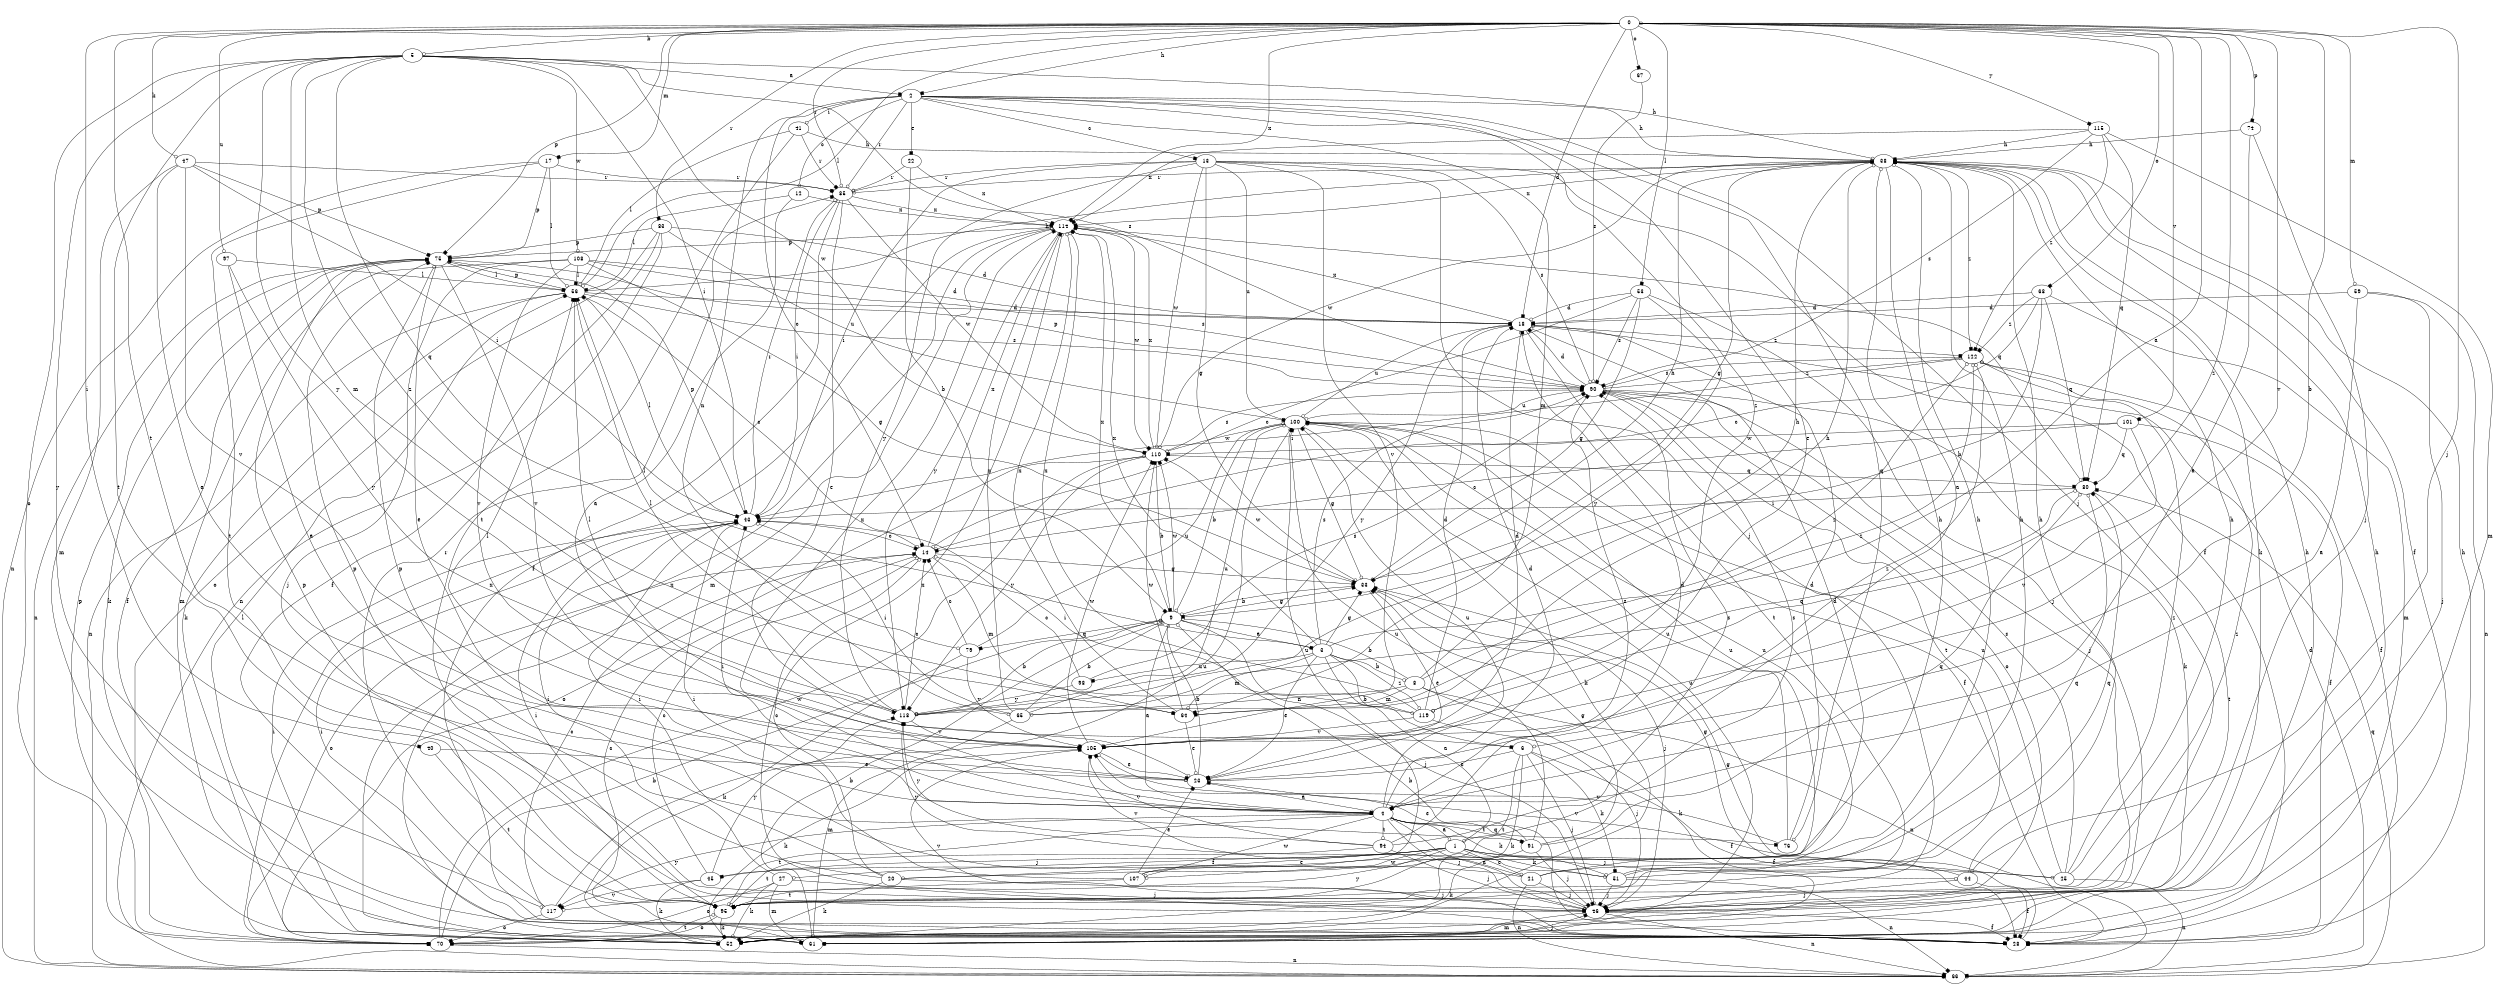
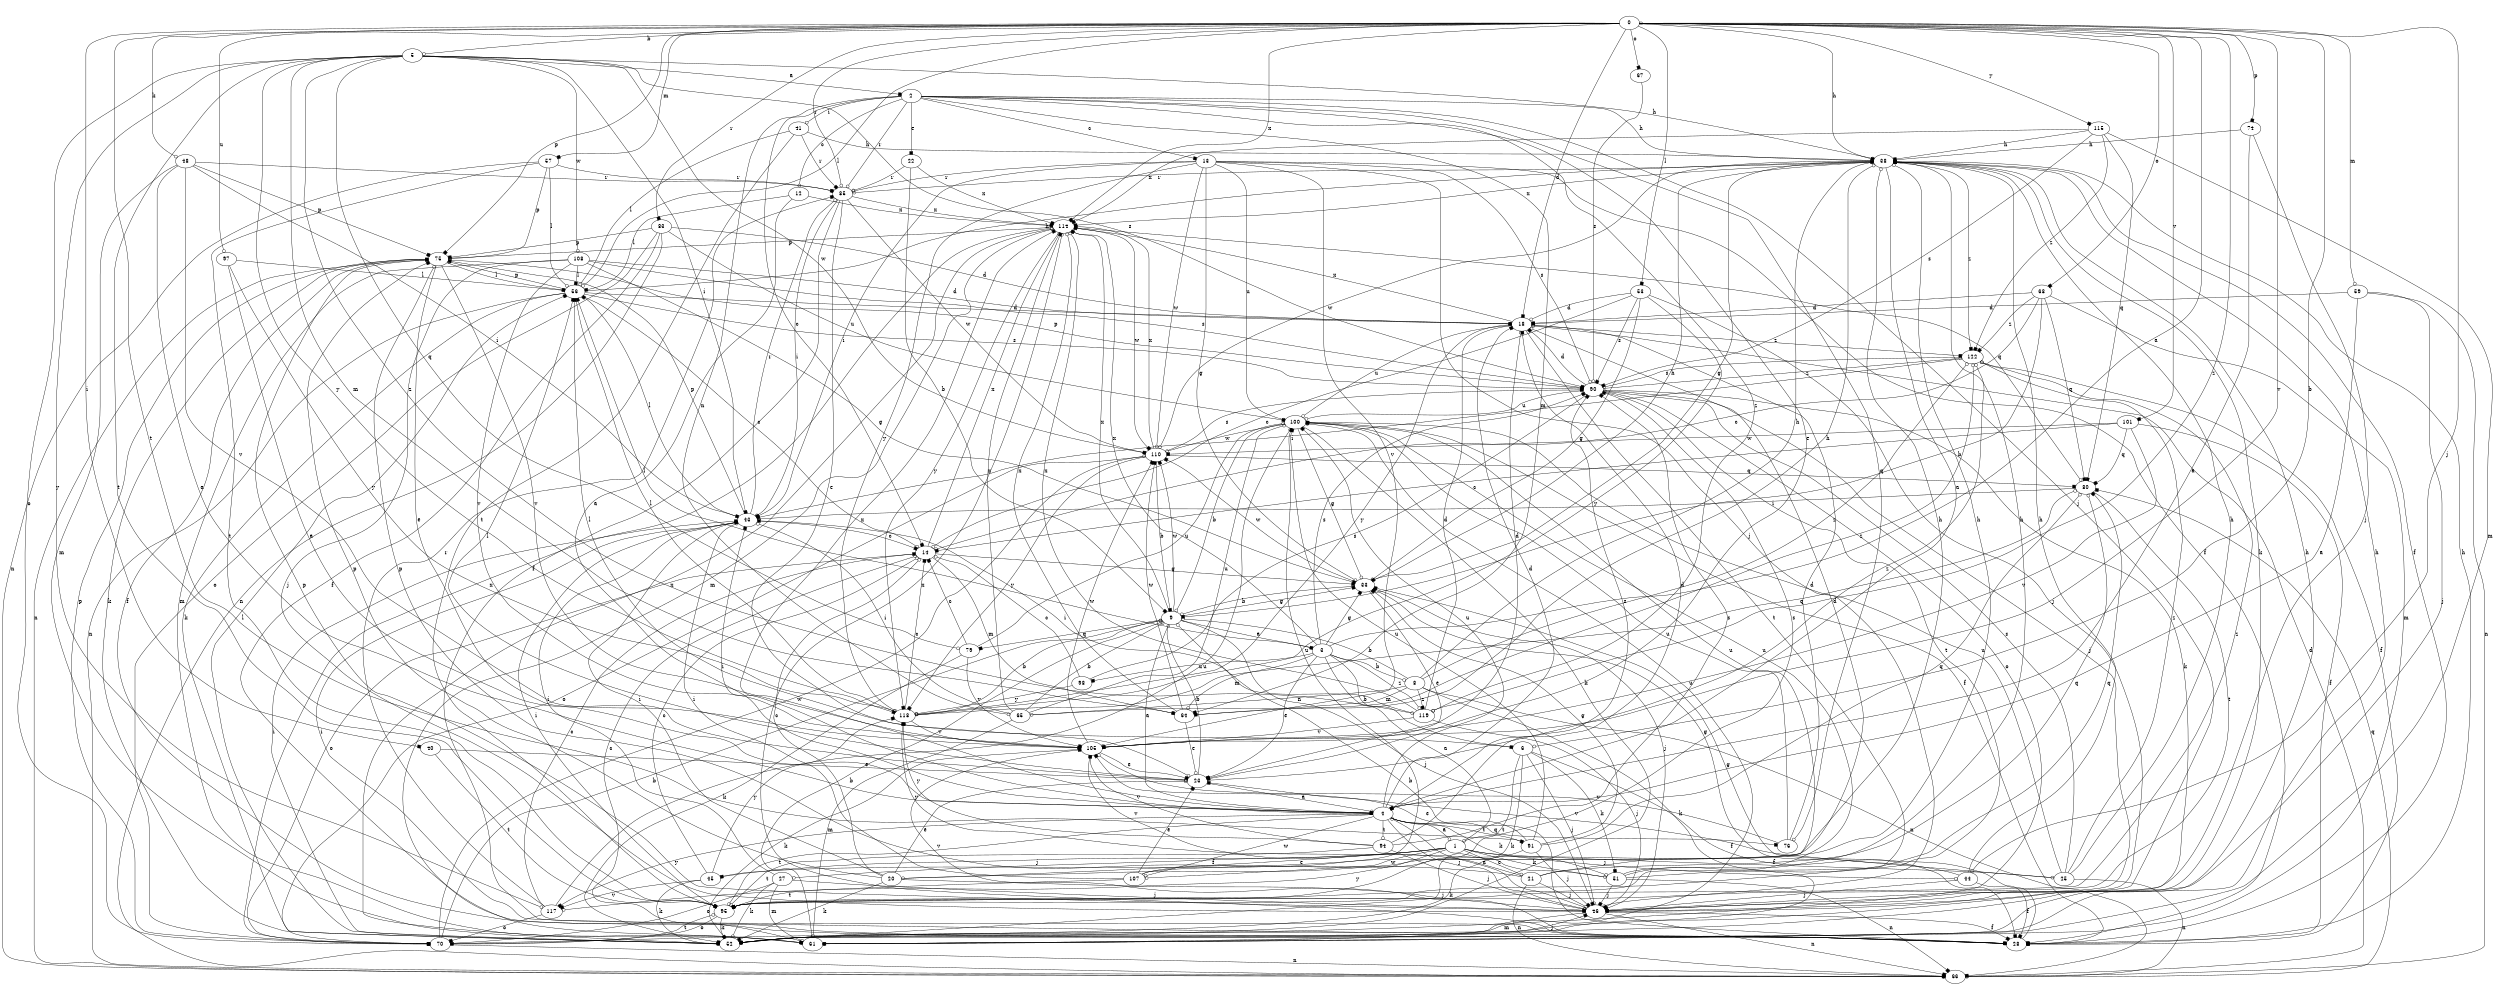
(1270, 36) -> (1800, 41)
(186, 161) -> (186, 161)
(549, 161) -> (549, 161)
none -> (1421, 701)
(1363, 774) -> (1021, 788)
(689, 809) -> (689, 809)
